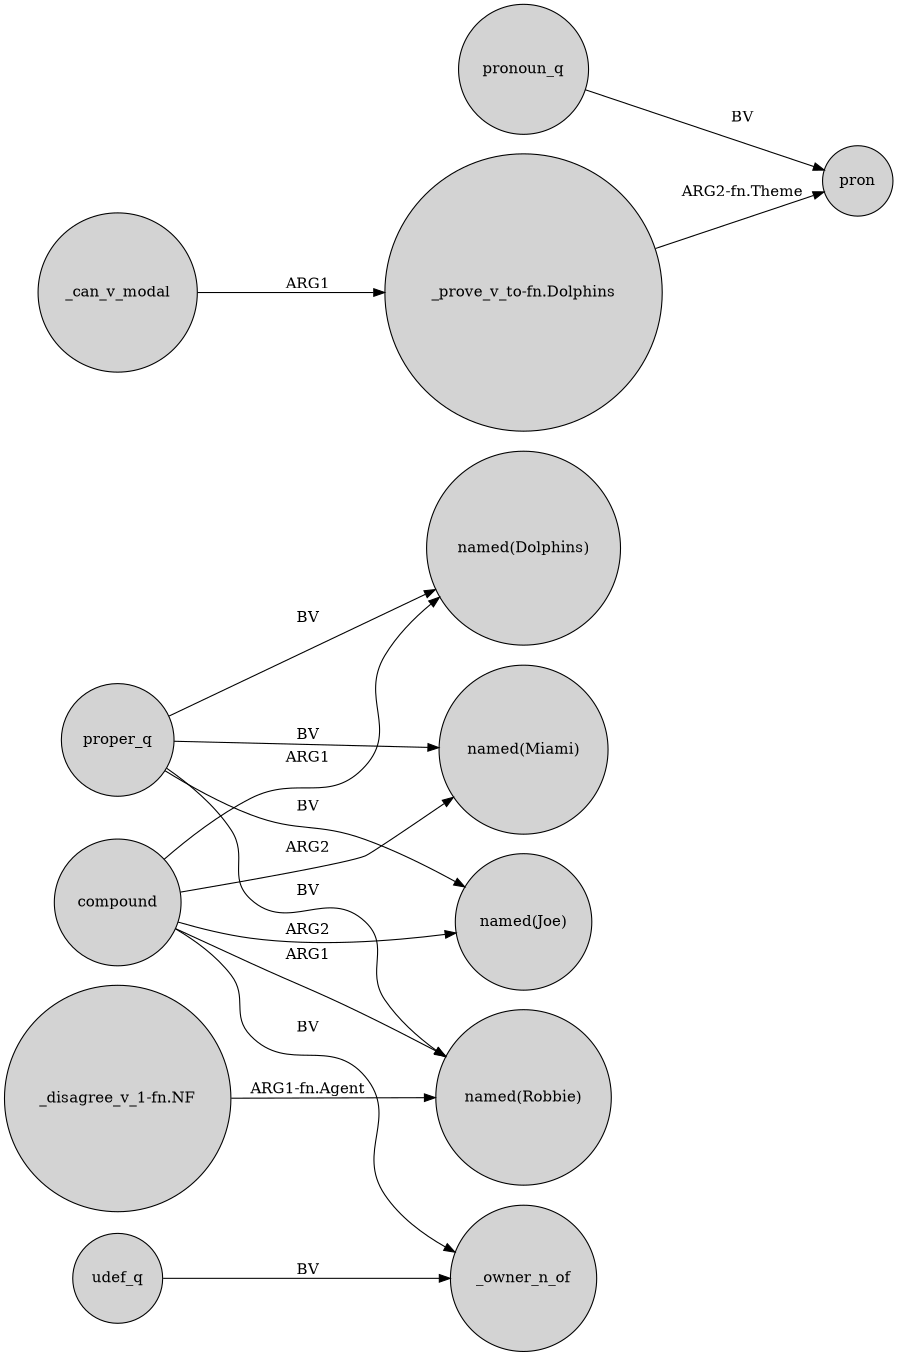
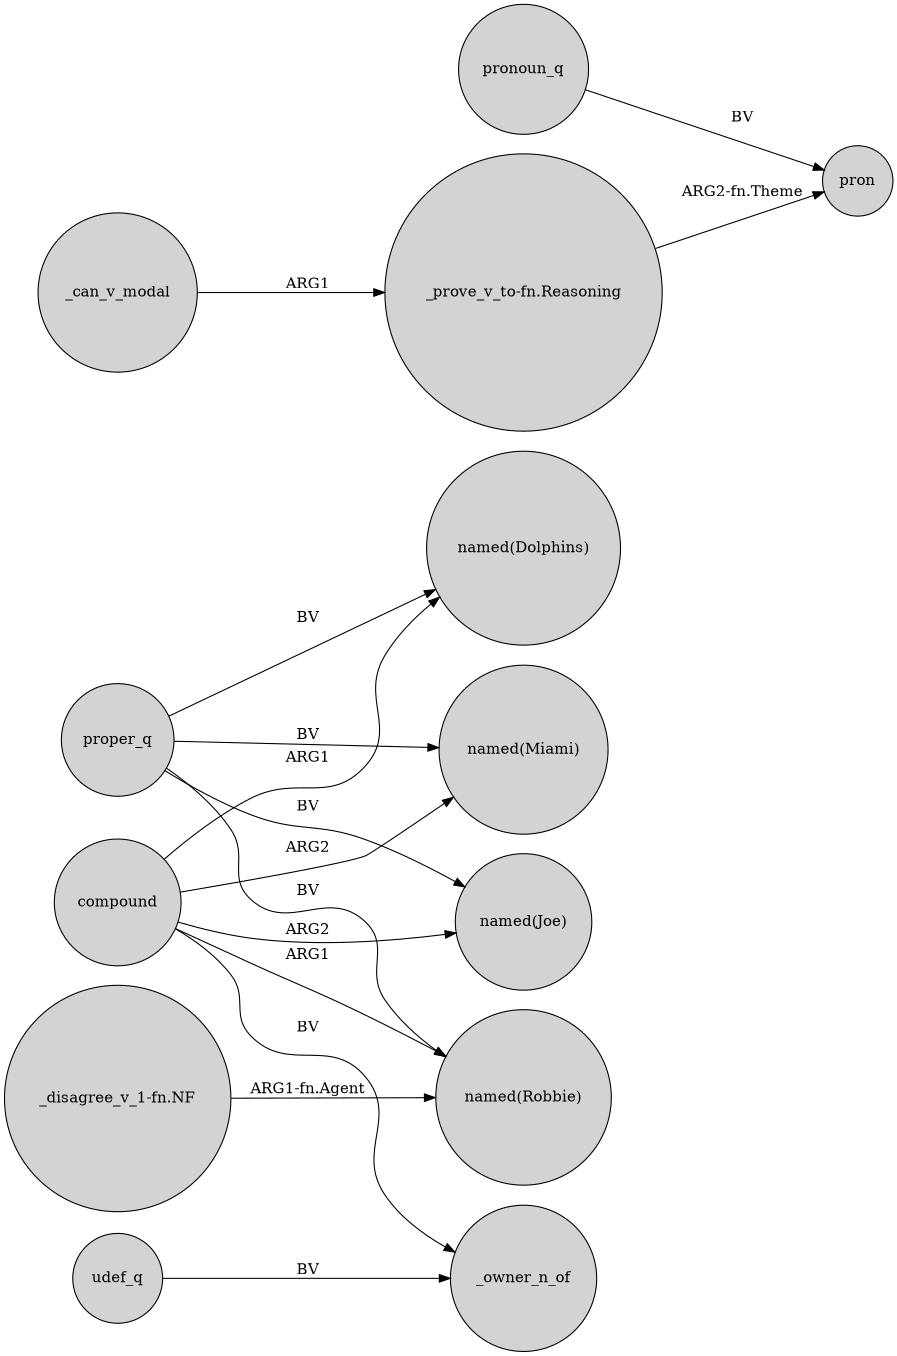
(524, 293) -> (524, 293)
